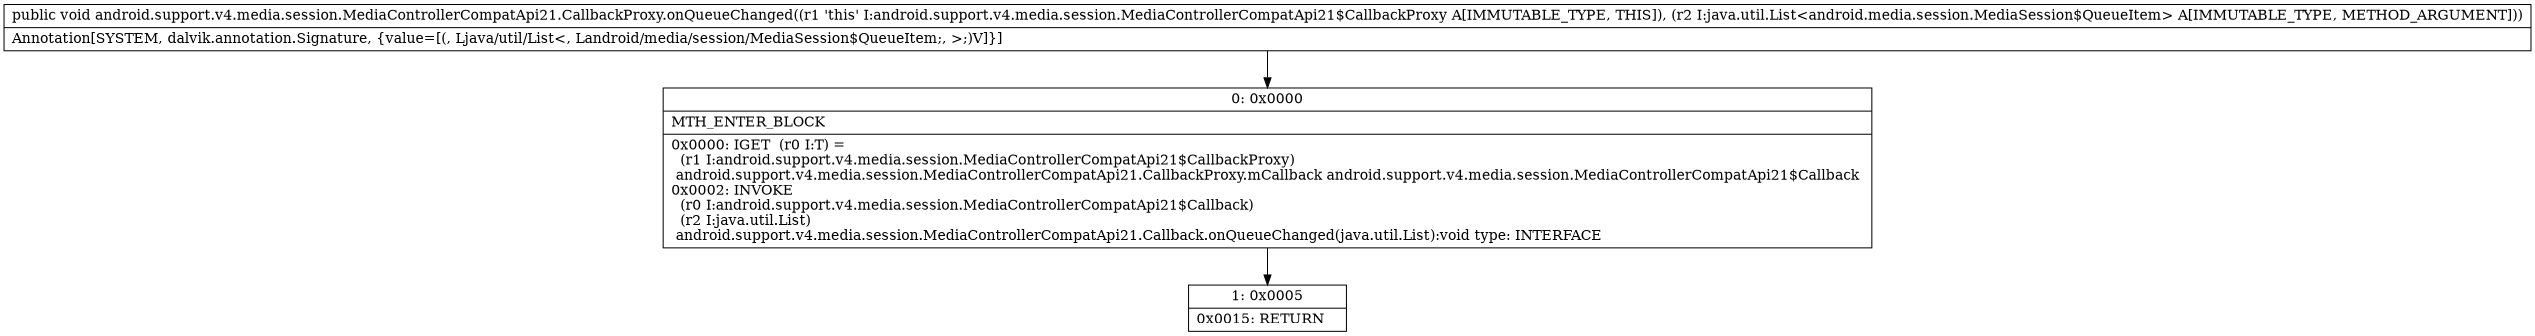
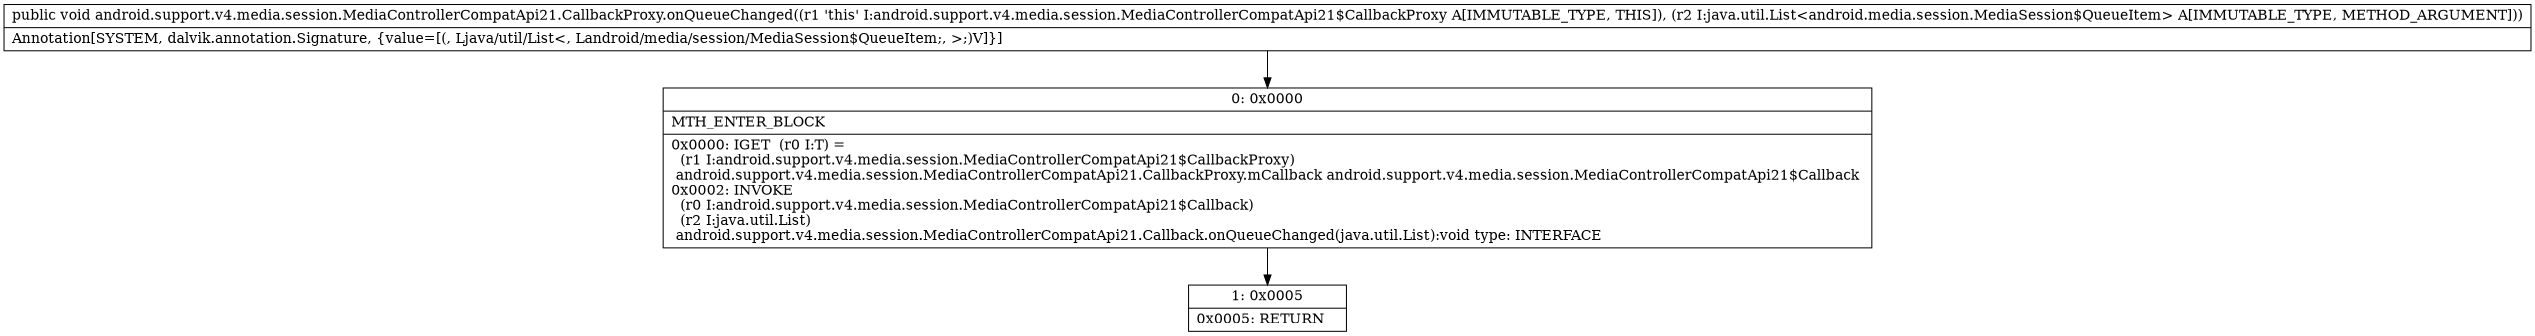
(1268, 319) -> (1268, 319)
